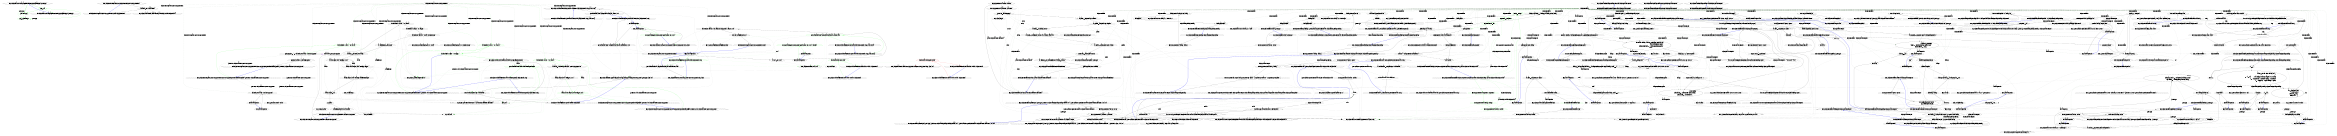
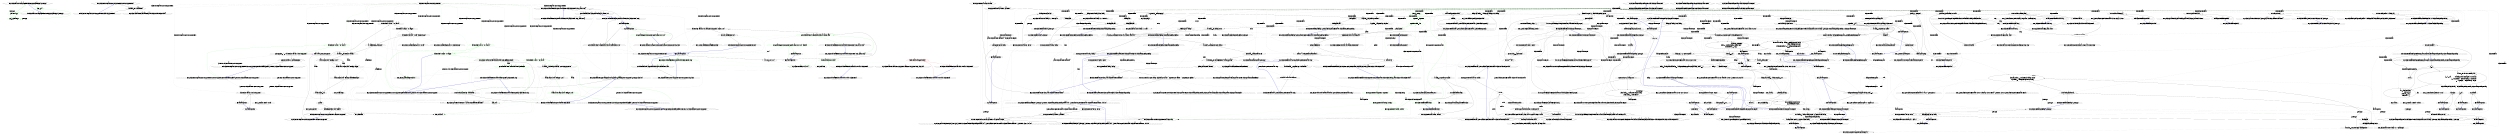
(1302, 9) -> (1612, 100)
(1869, 11) -> (2201, 11)
